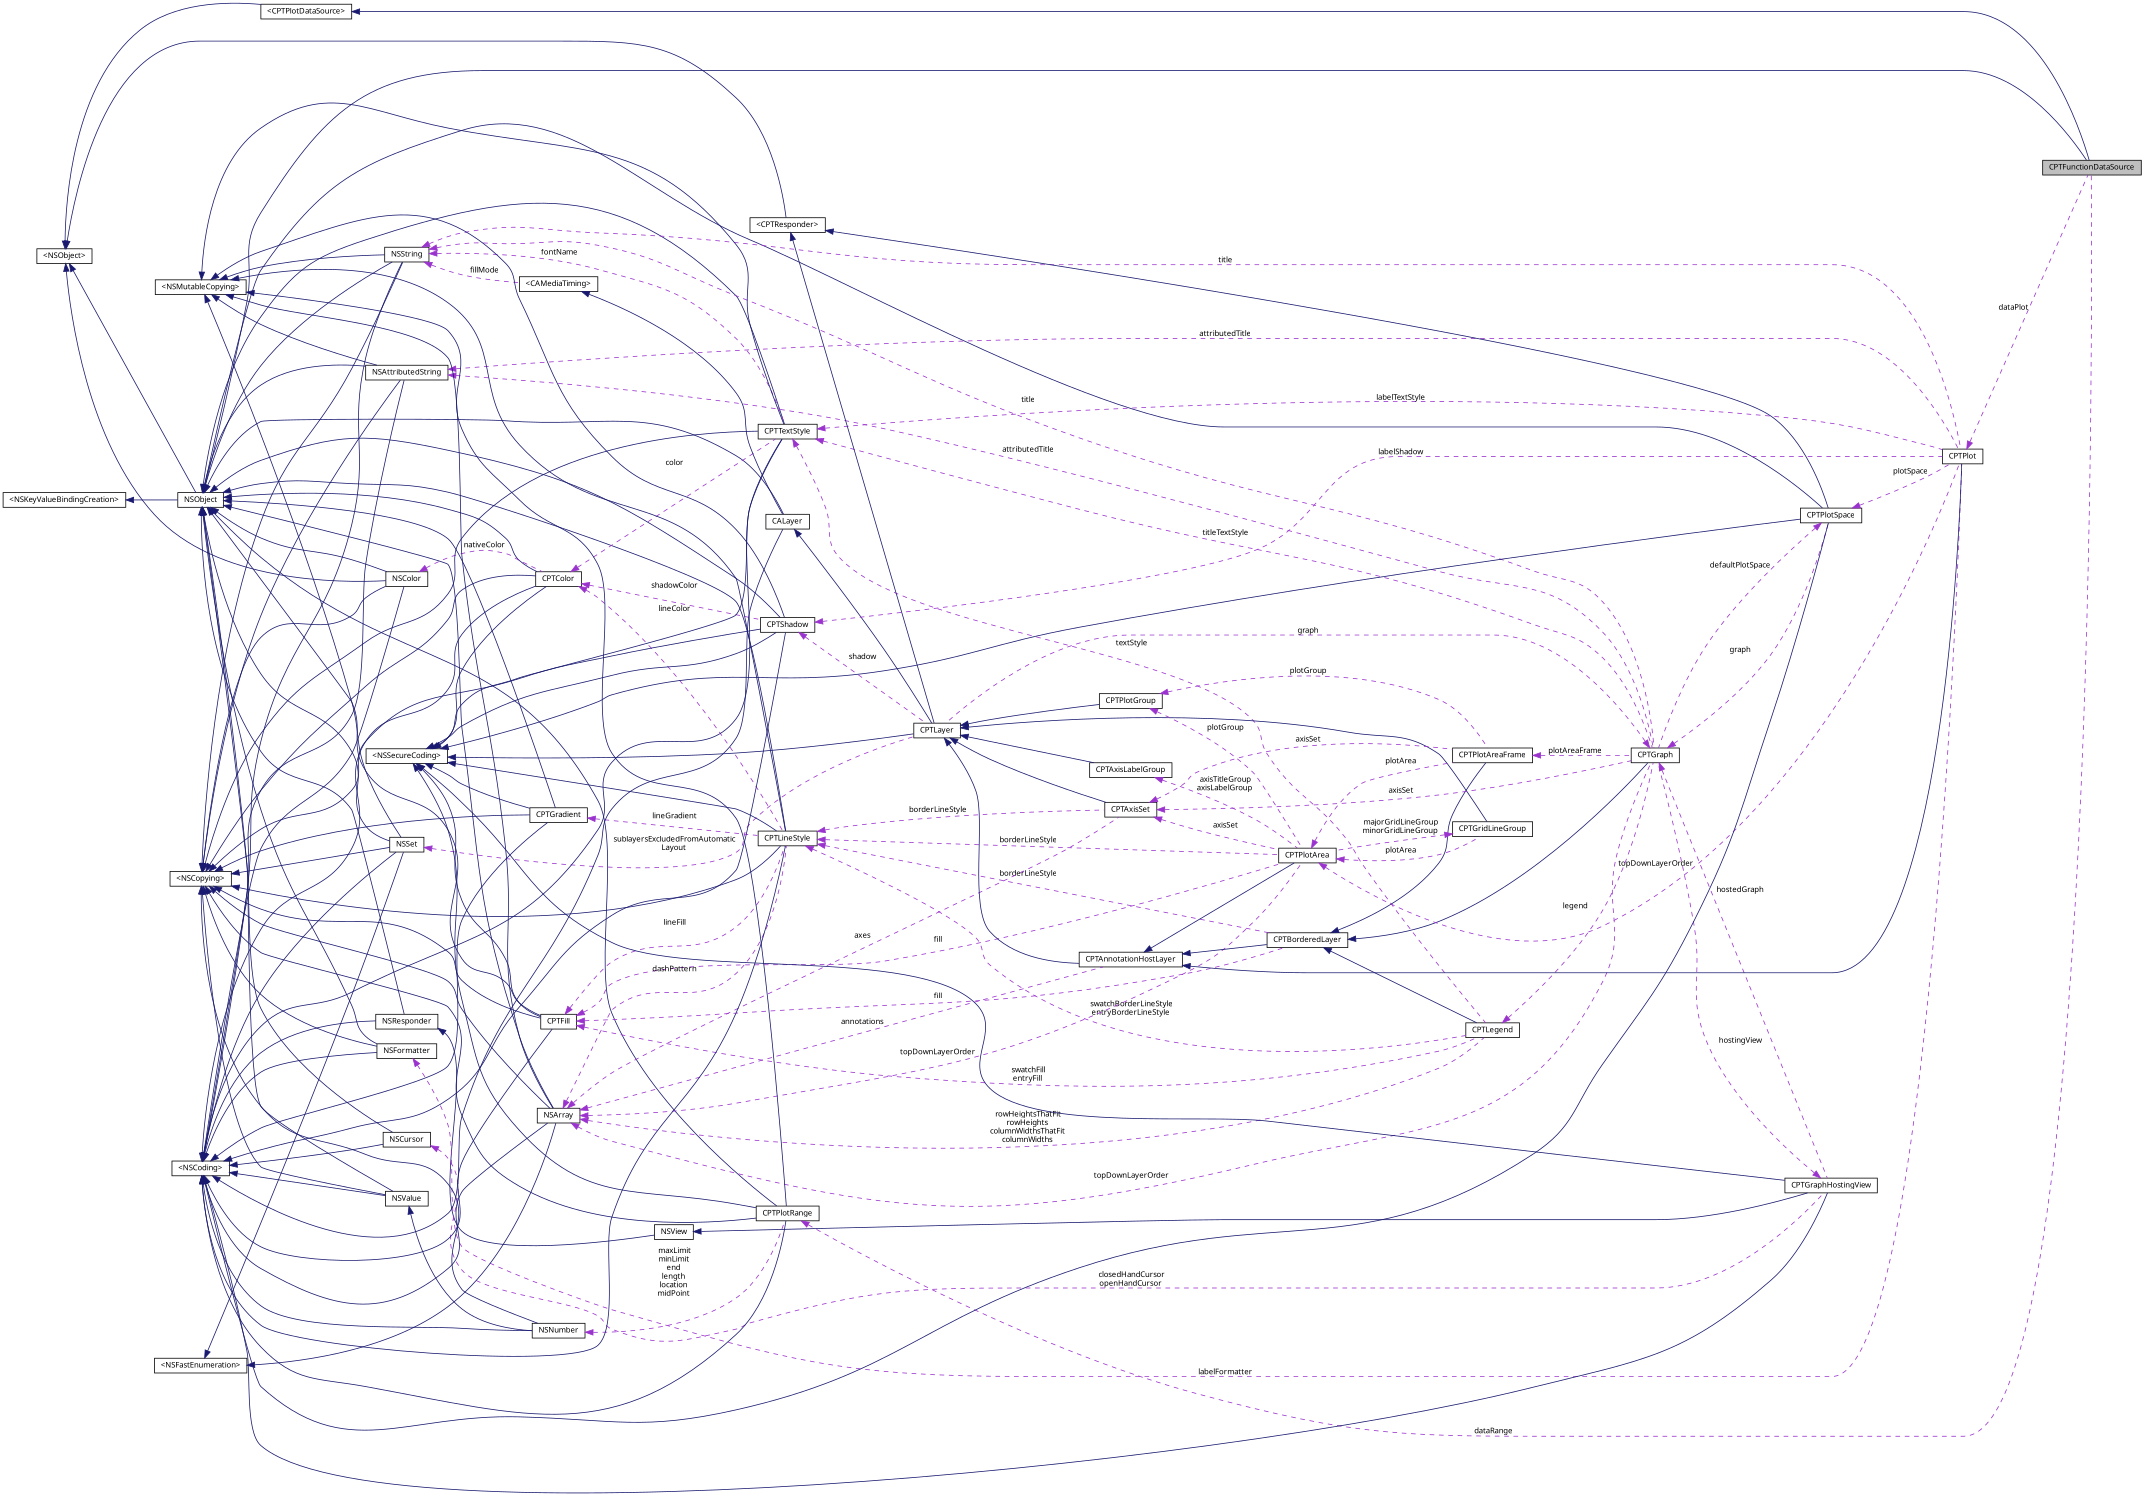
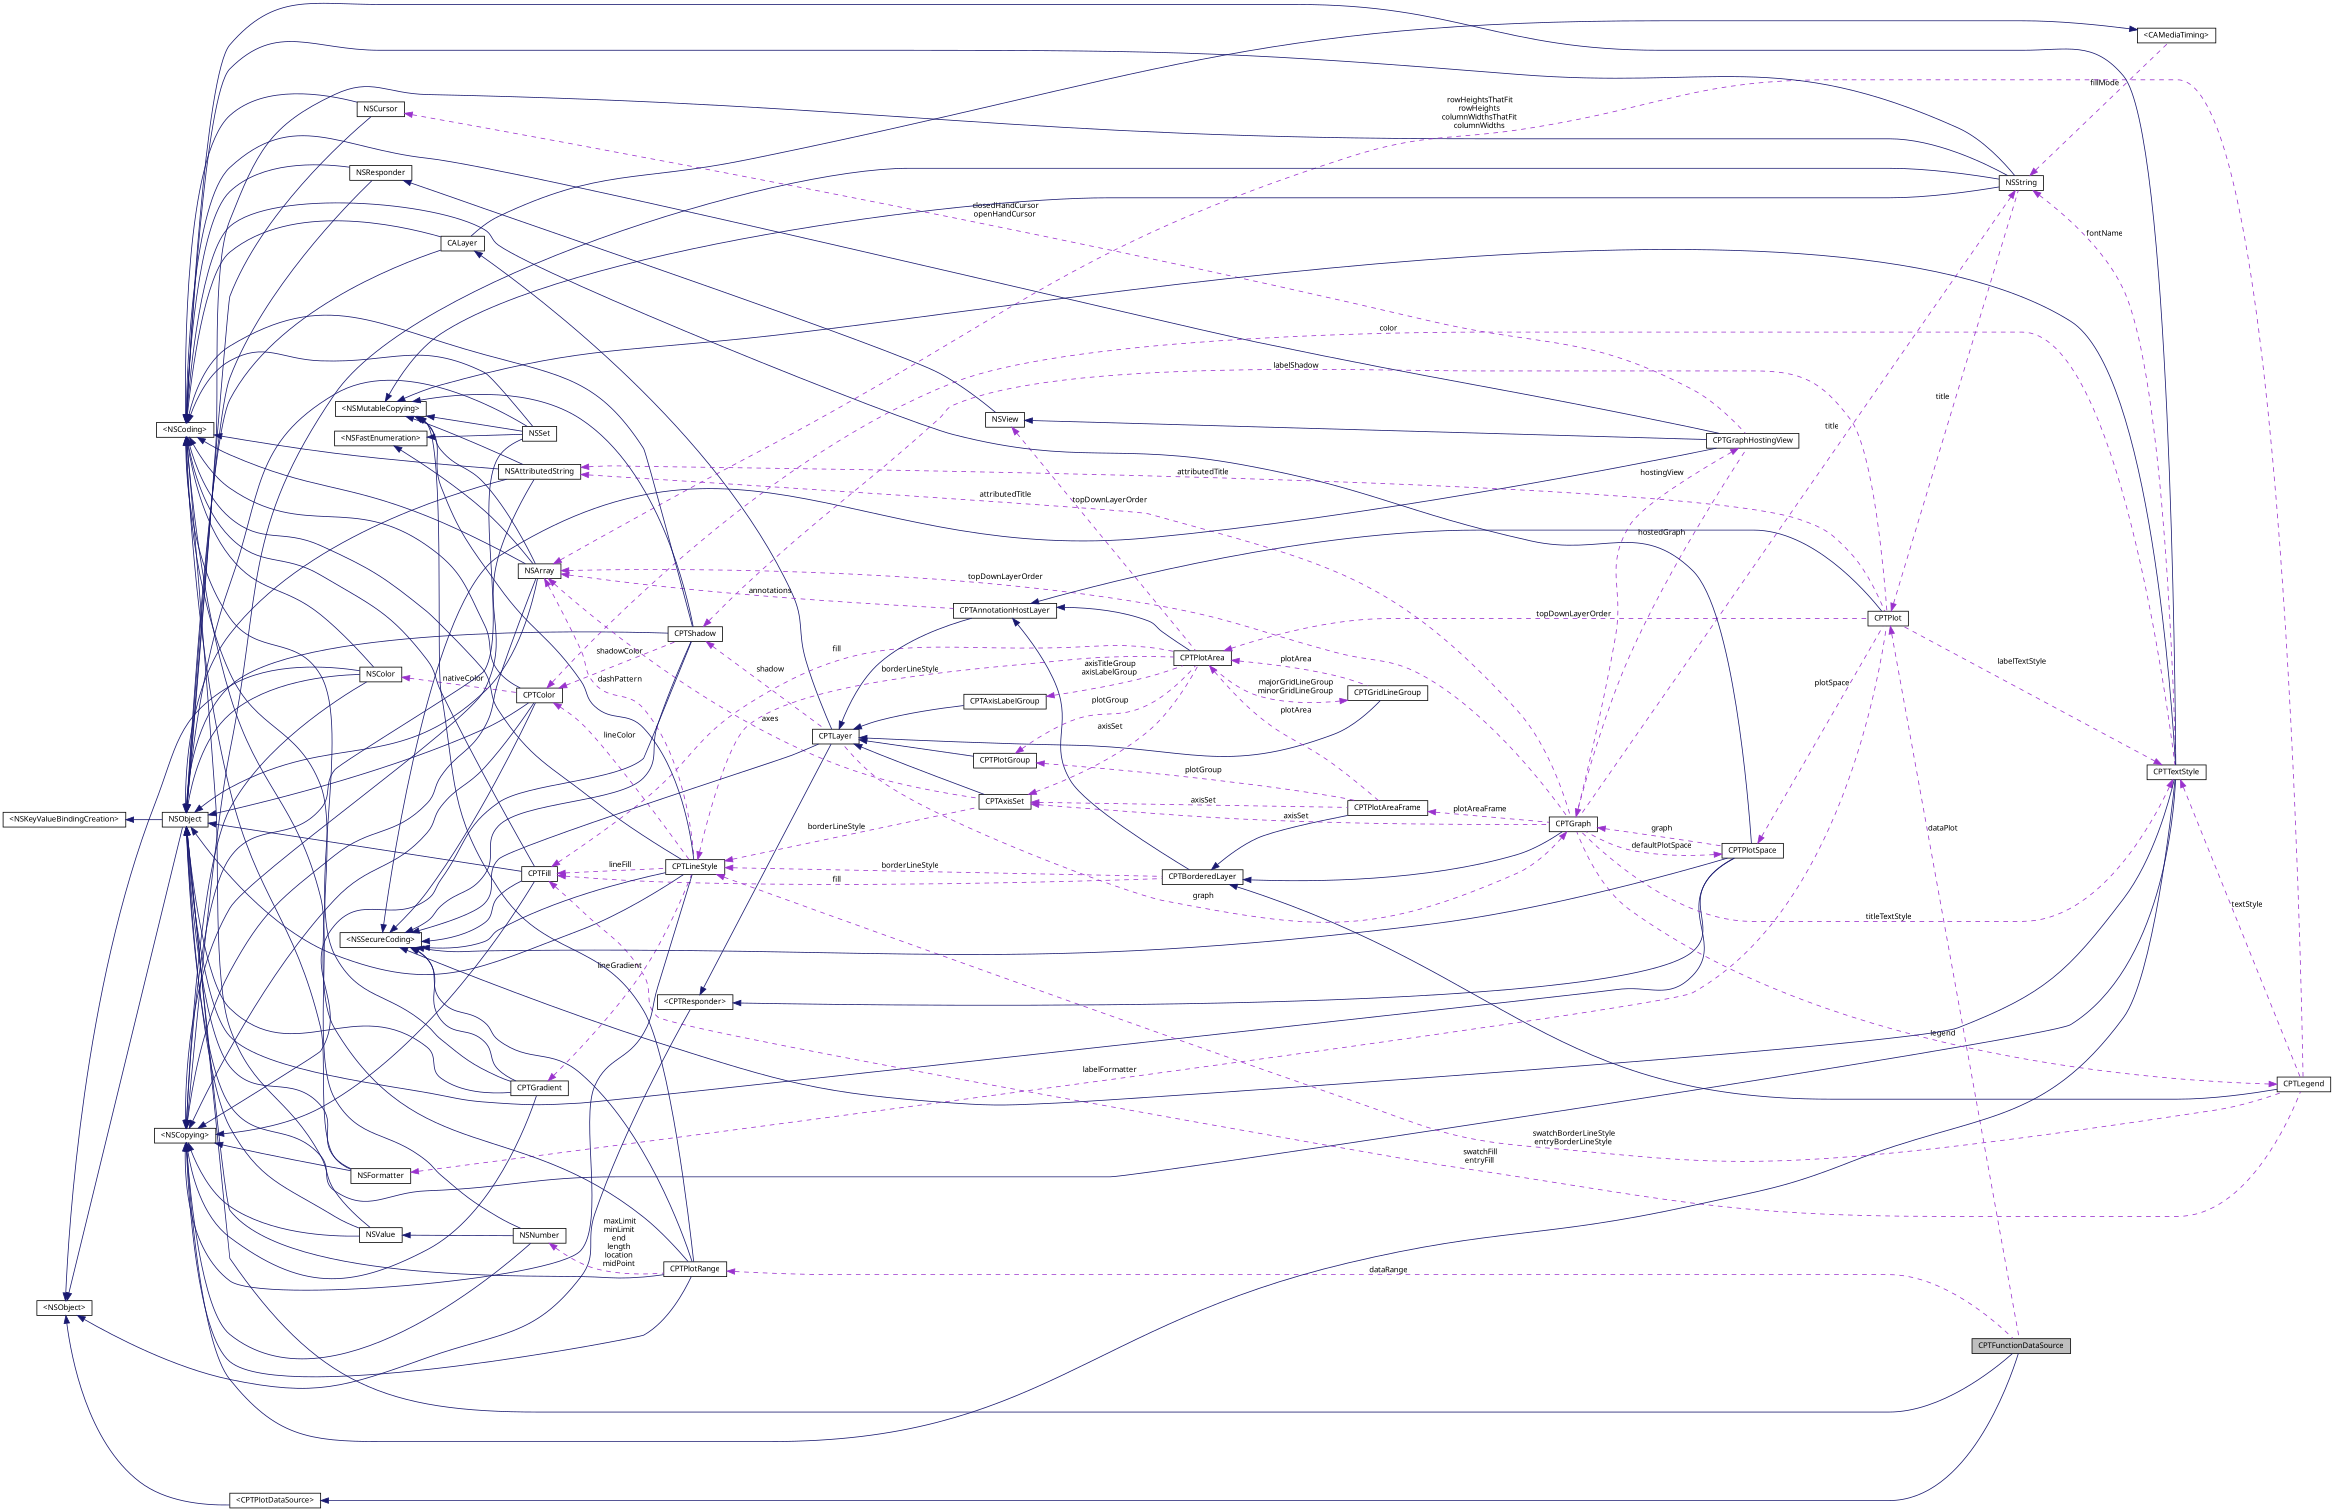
(1249, 265) -> (1956, 397)
(694, 864) -> none
(973, 1057) -> (1111, 547)
